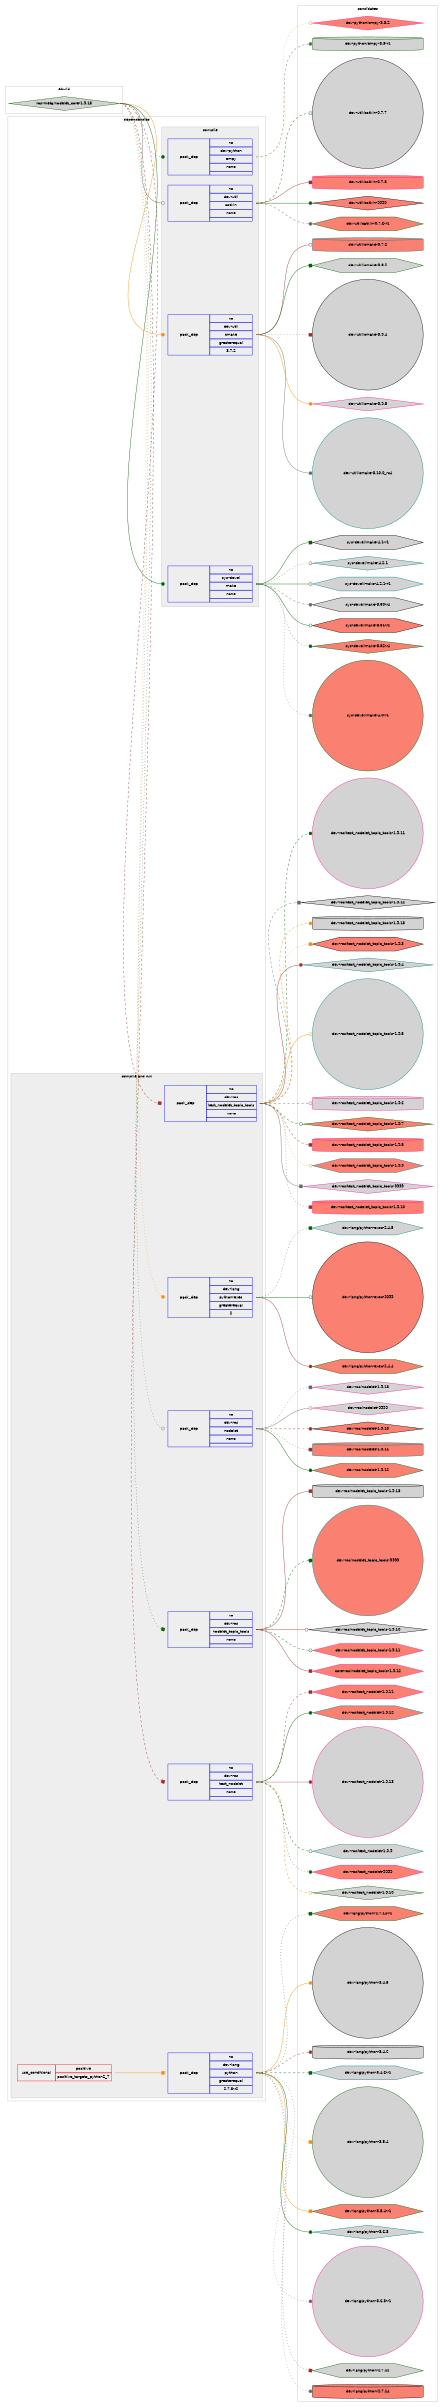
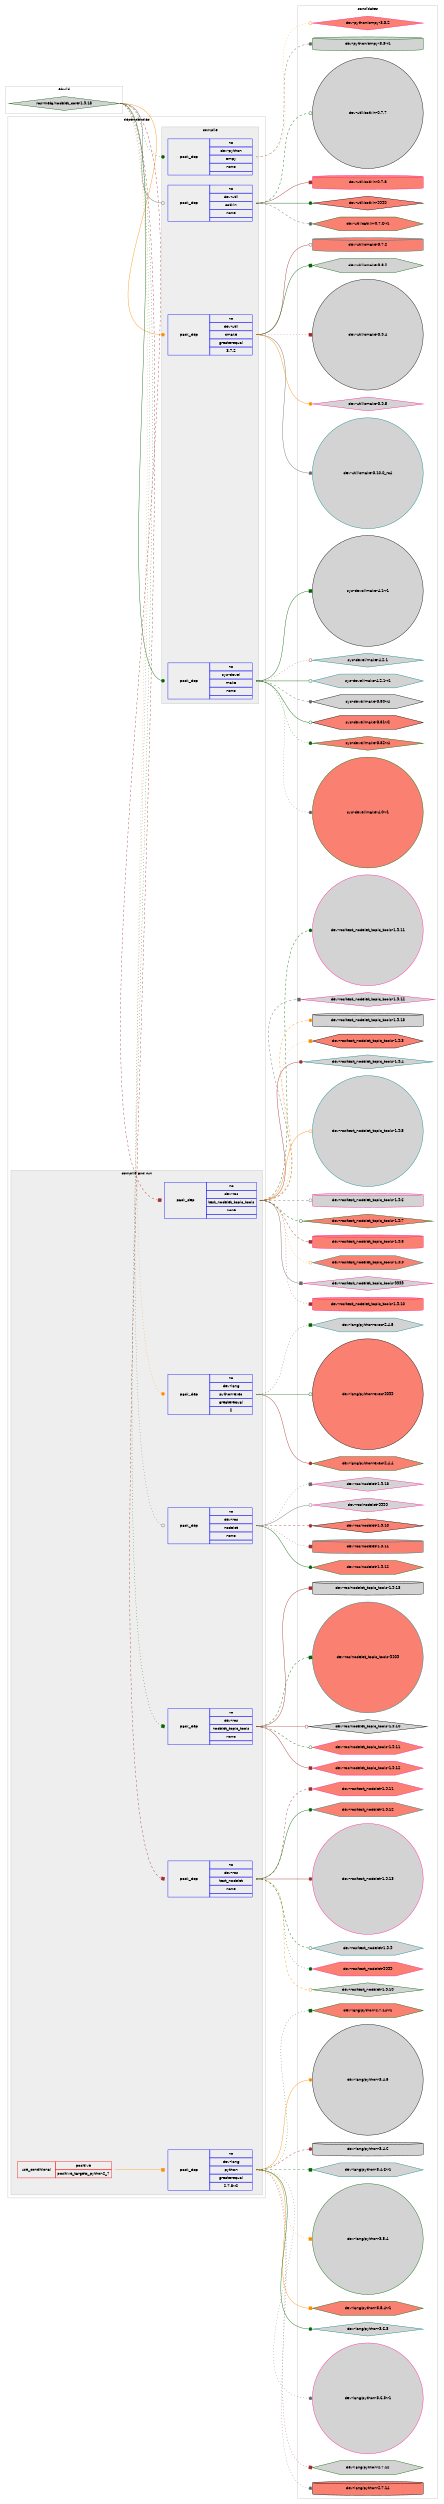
(368, 542) -> (368, 591)
(368, 903) -> (368, 1000)
(368, 1671) -> (368, 1768)
